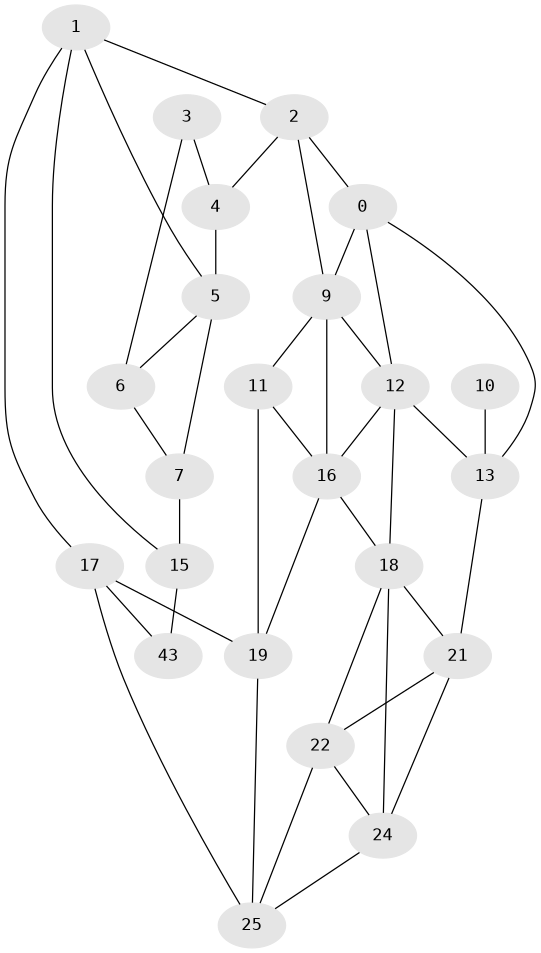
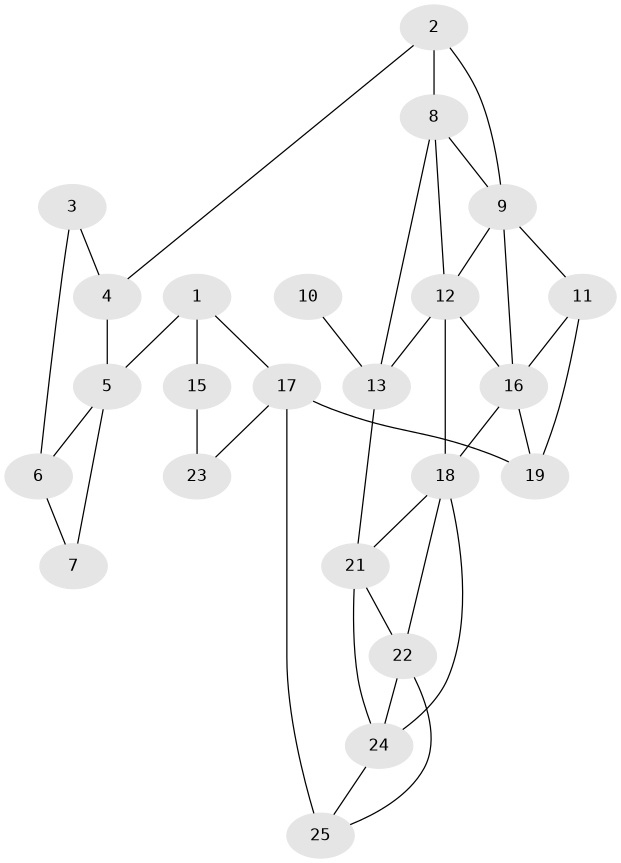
(185, 72) -> none
(363, 207) -> (434, 117)
(180, 521) -> none
(168, 656) -> (197, 476)
(255, 791) -> none
